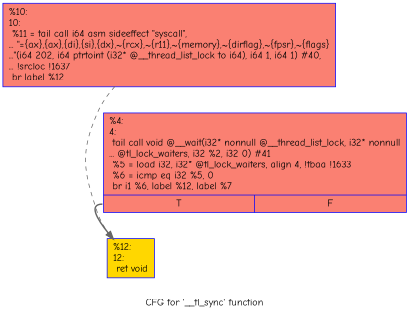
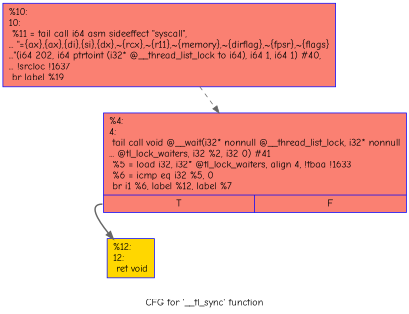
(37, 77) -> (37, 77)
(86, 158) -> (207, 97)
